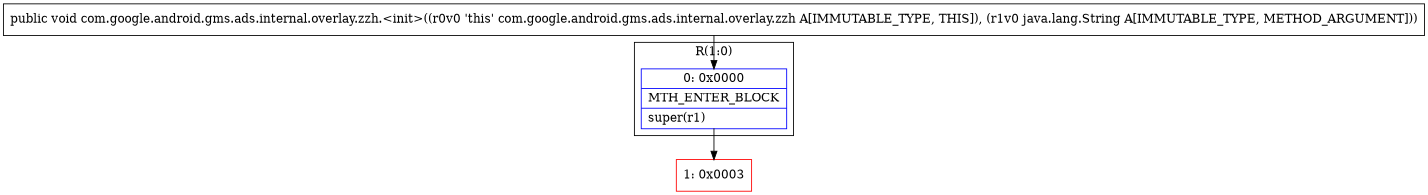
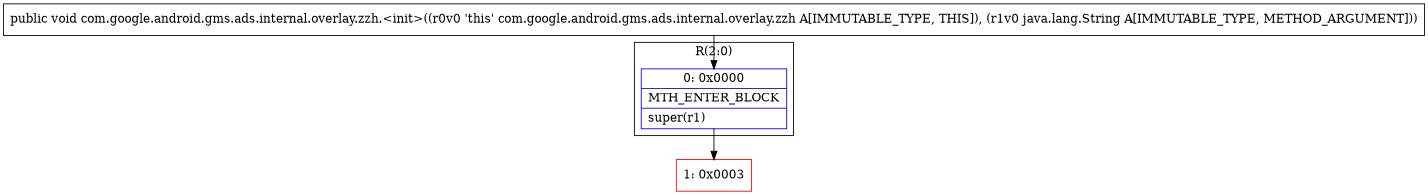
(714, 52) -> (714, 52)
